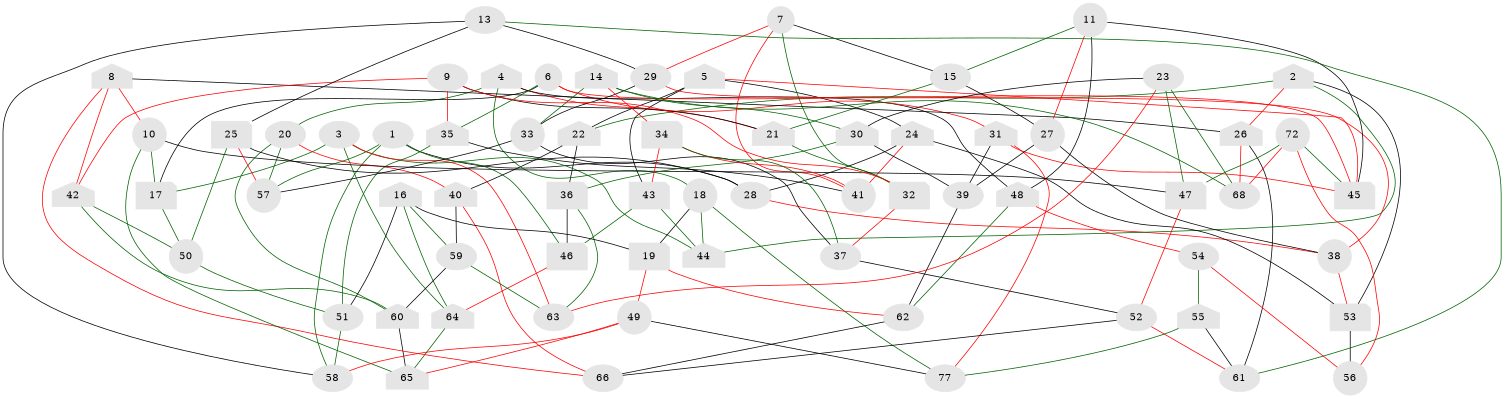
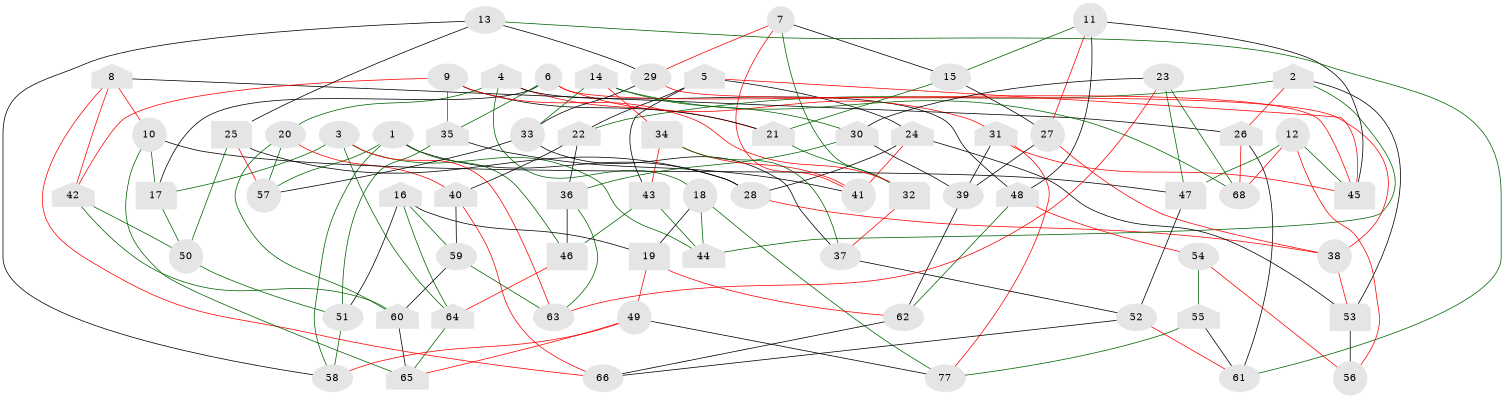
(1293, 135) -> (1293, 135)
(1187, 222) -> (1187, 222)
(1161, 257) -> (1161, 257)
